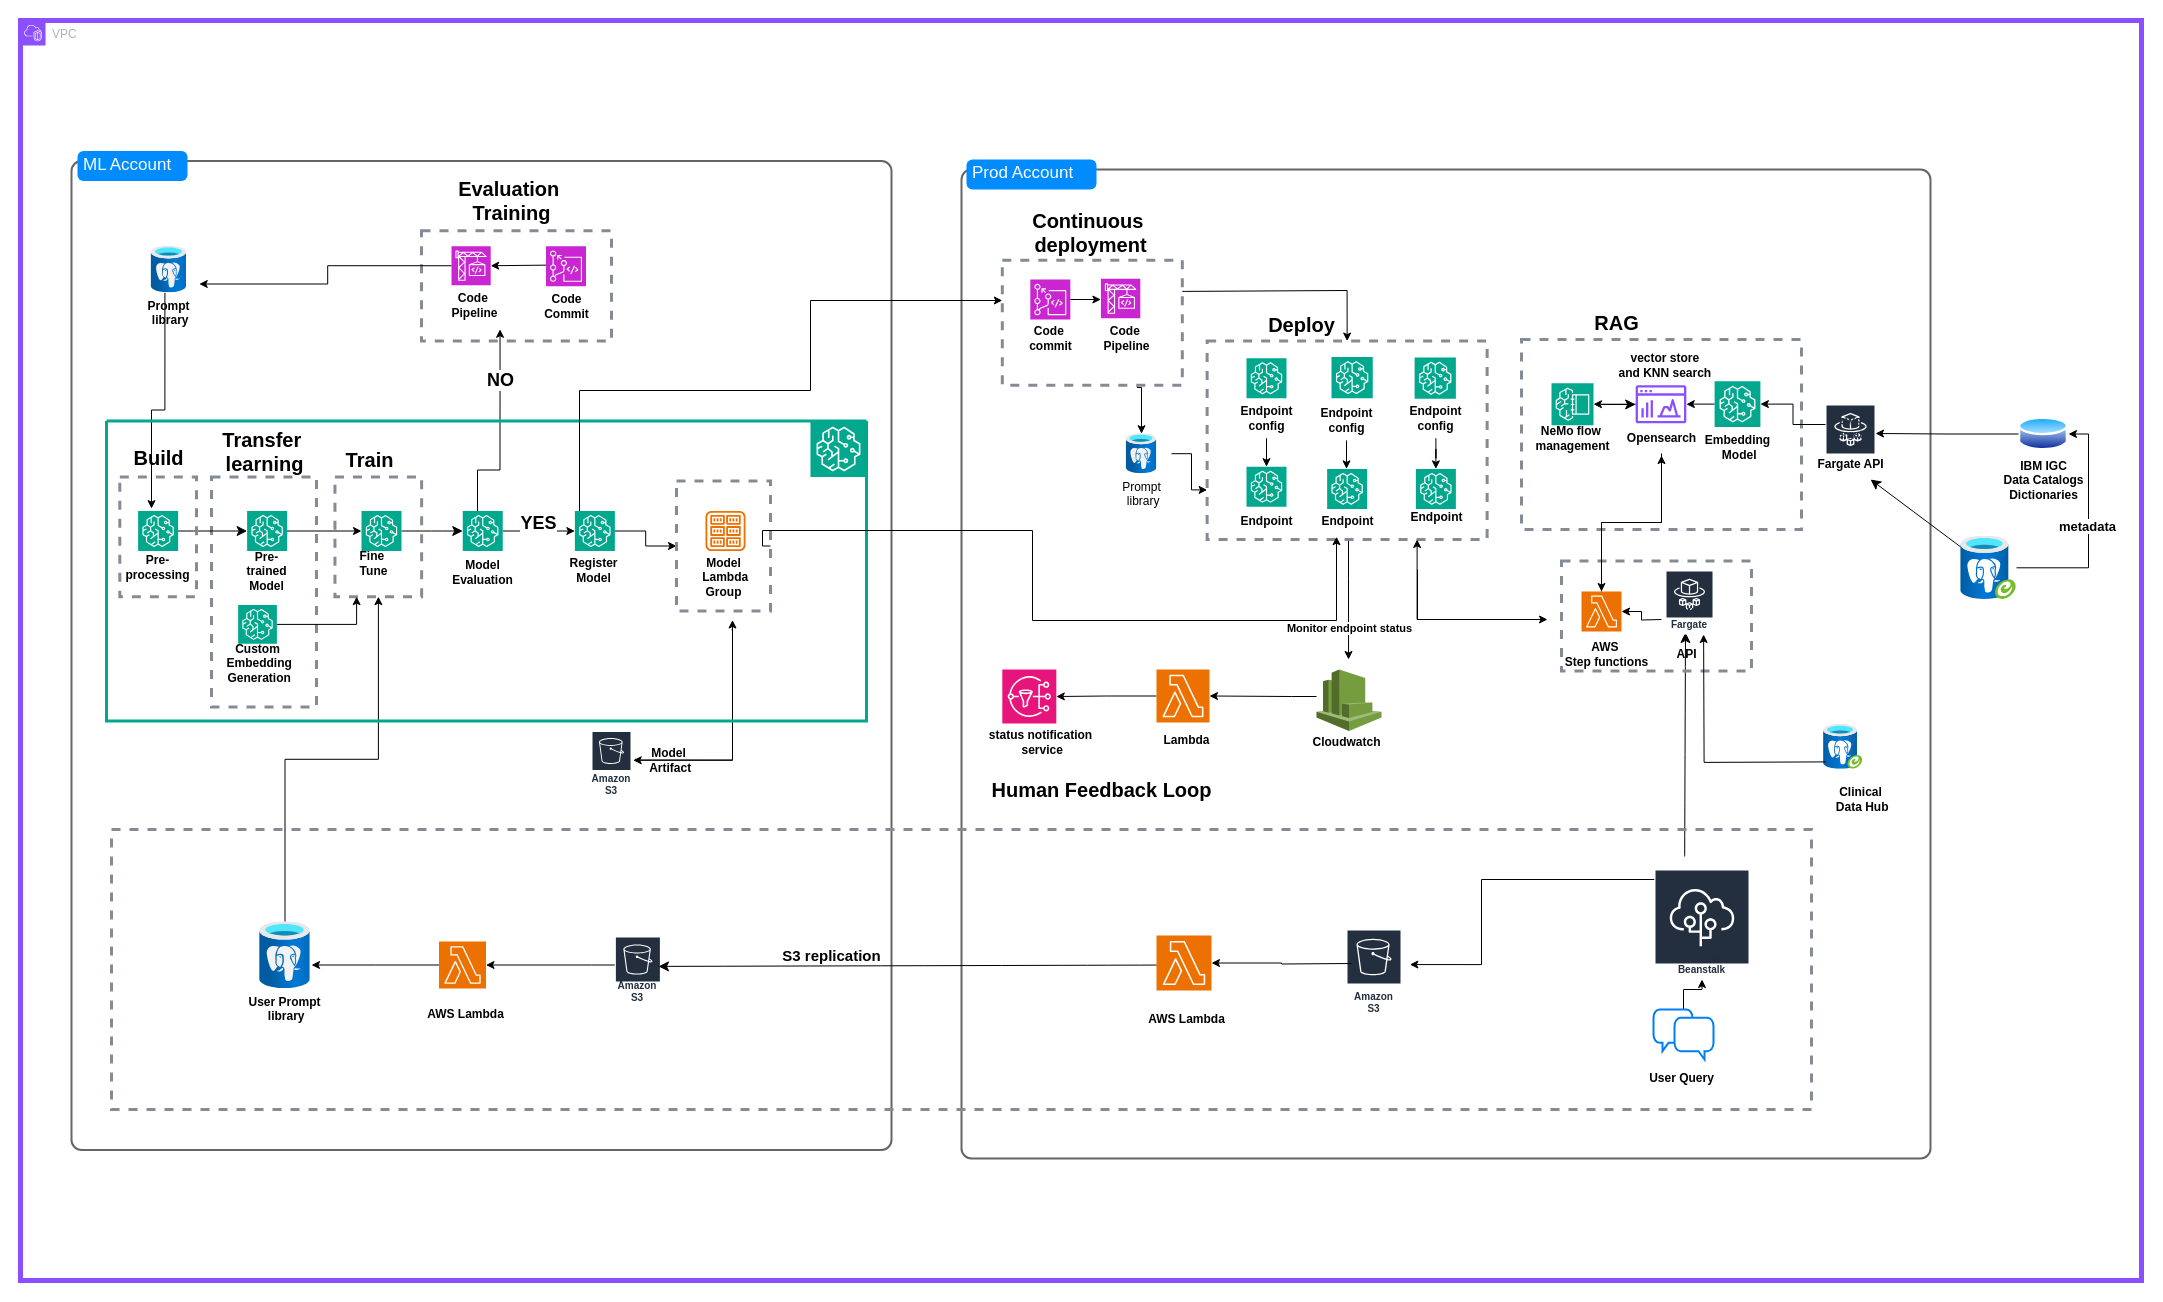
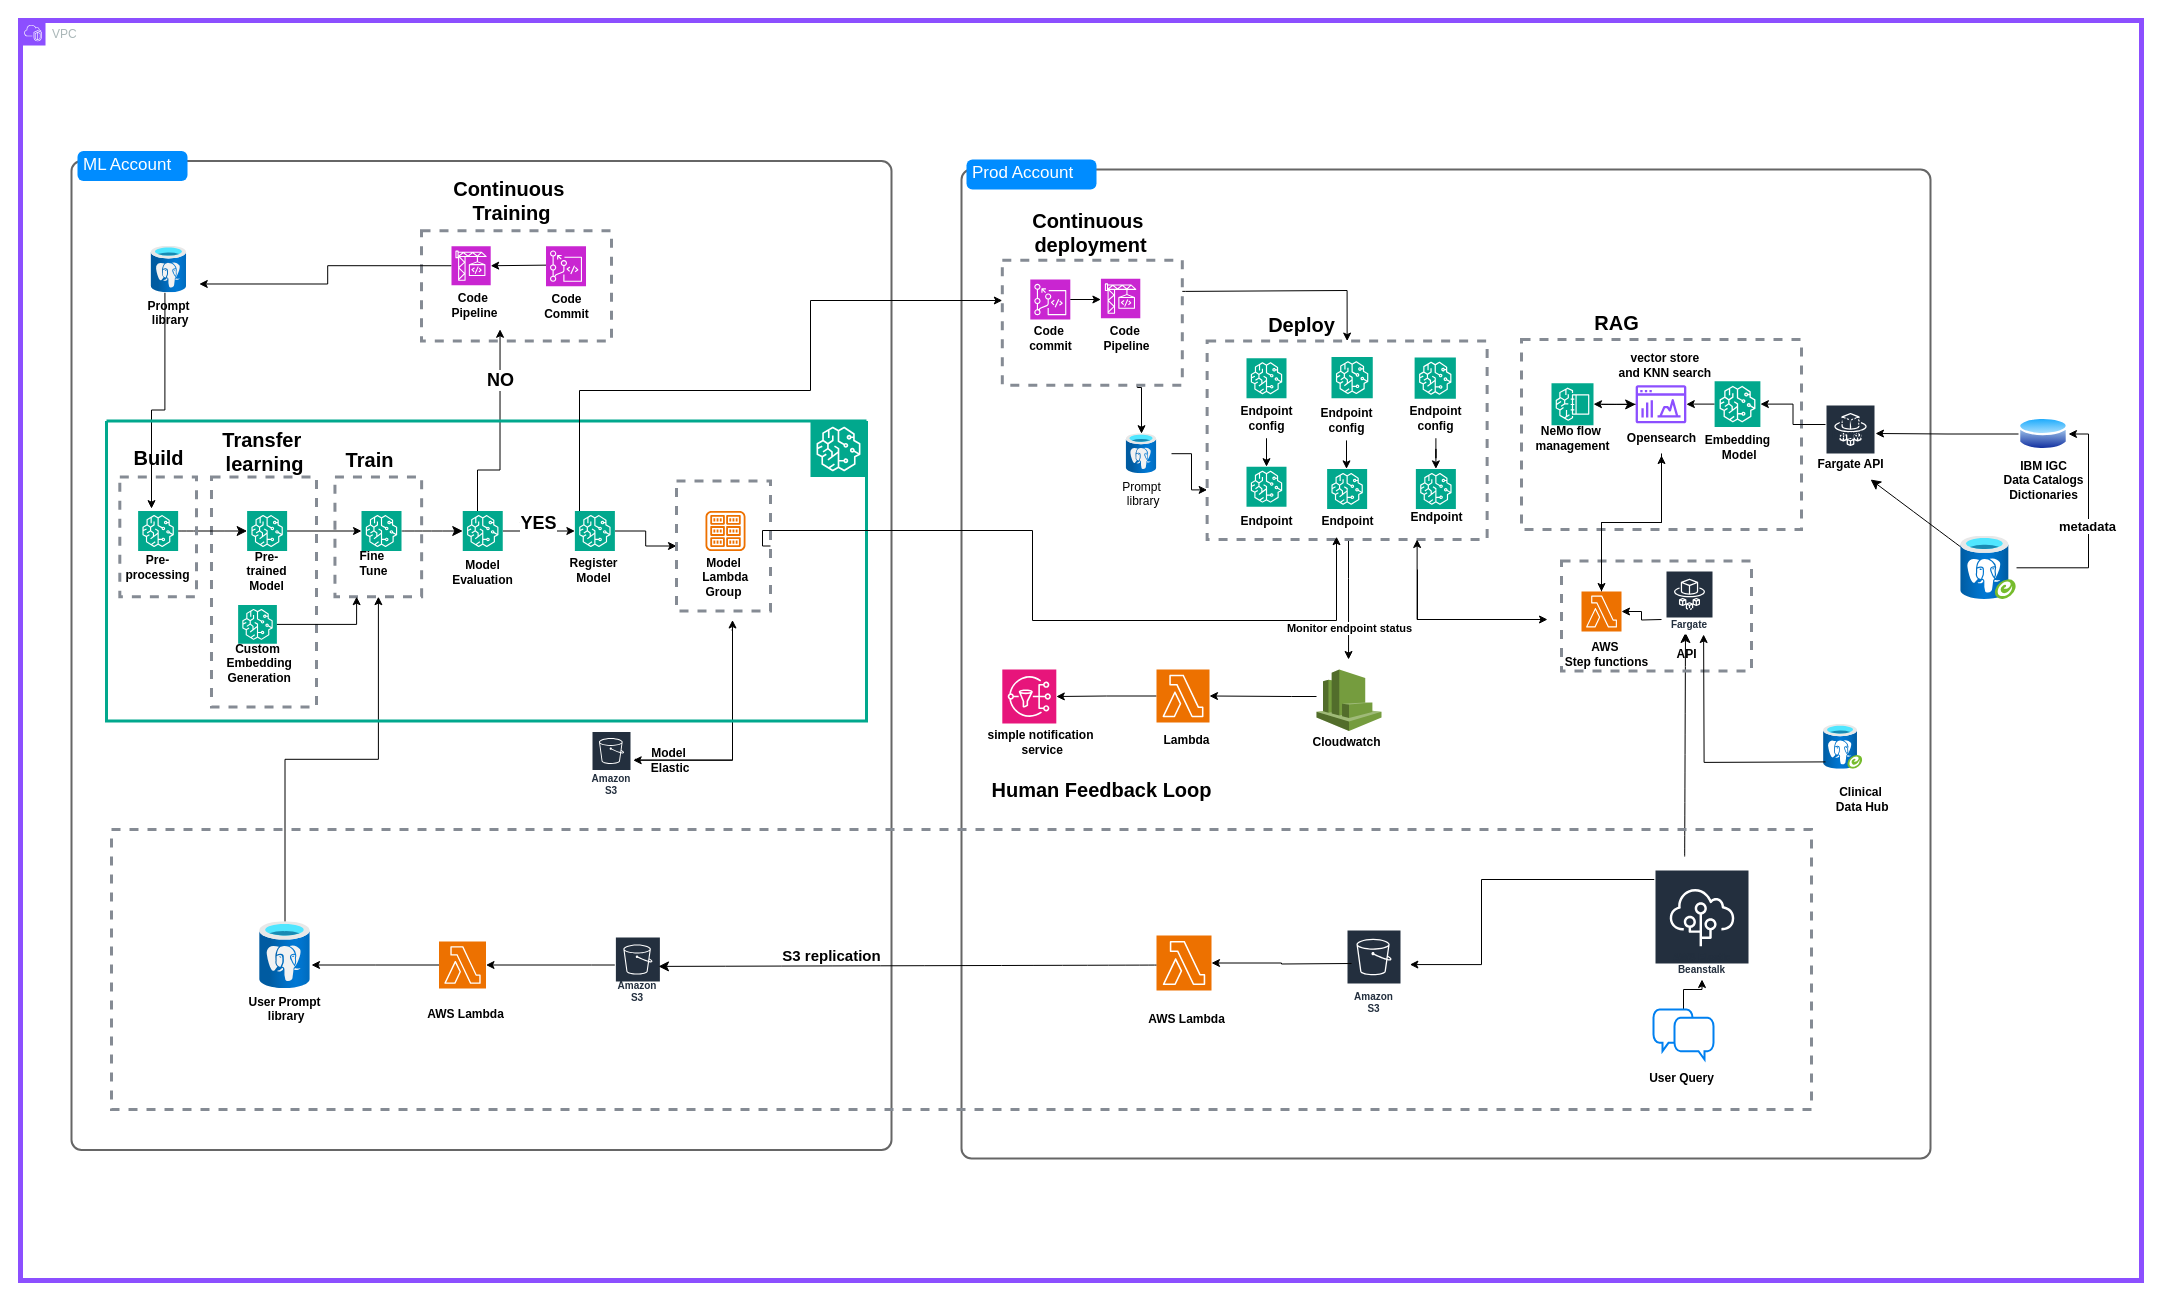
(512, 201) -> (512, 201)
(1041, 743) -> (1041, 743)
(669, 761) -> (669, 761)
